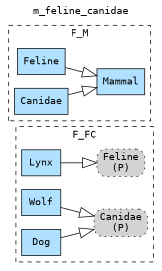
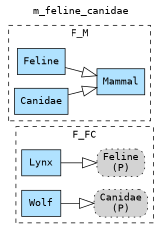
(41, 242) -> none
